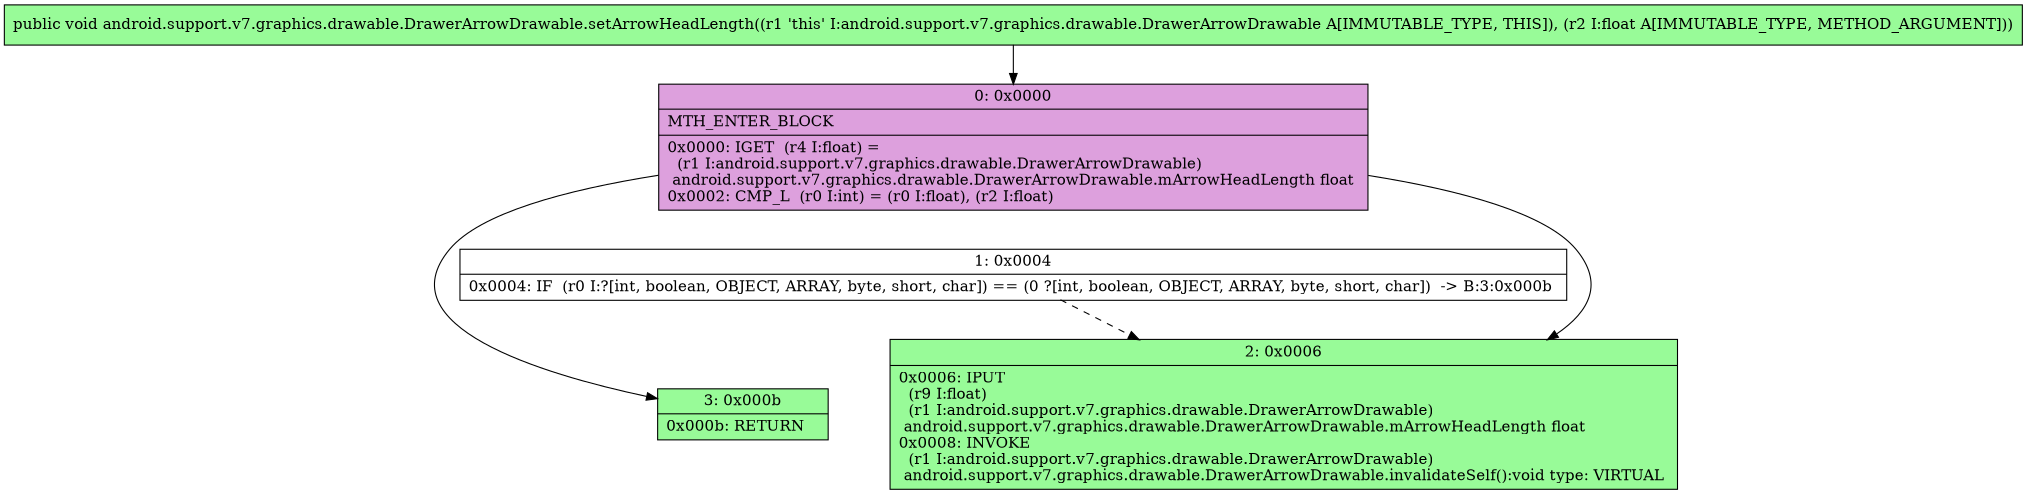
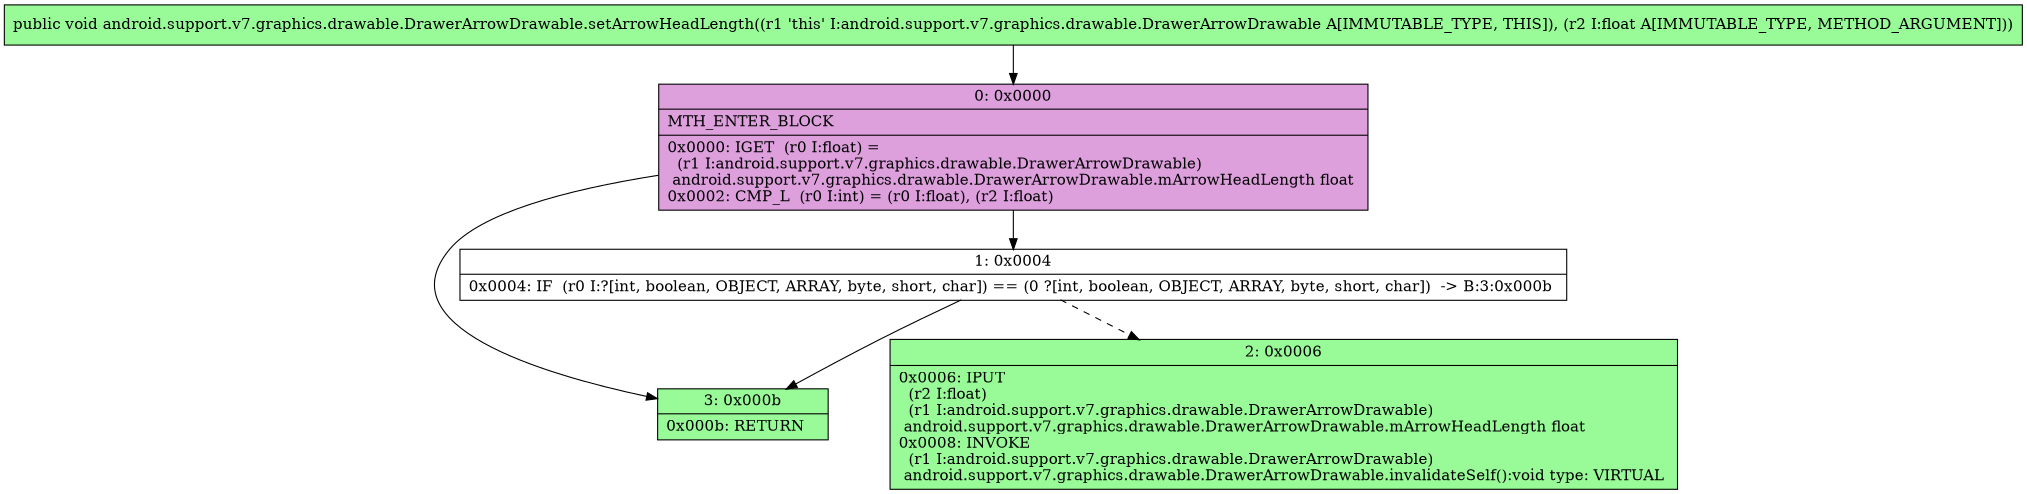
(777, 148) -> (777, 148)
(1525, 216) -> (1013, 224)
none -> (878, 340)
(943, 394) -> (943, 394)
